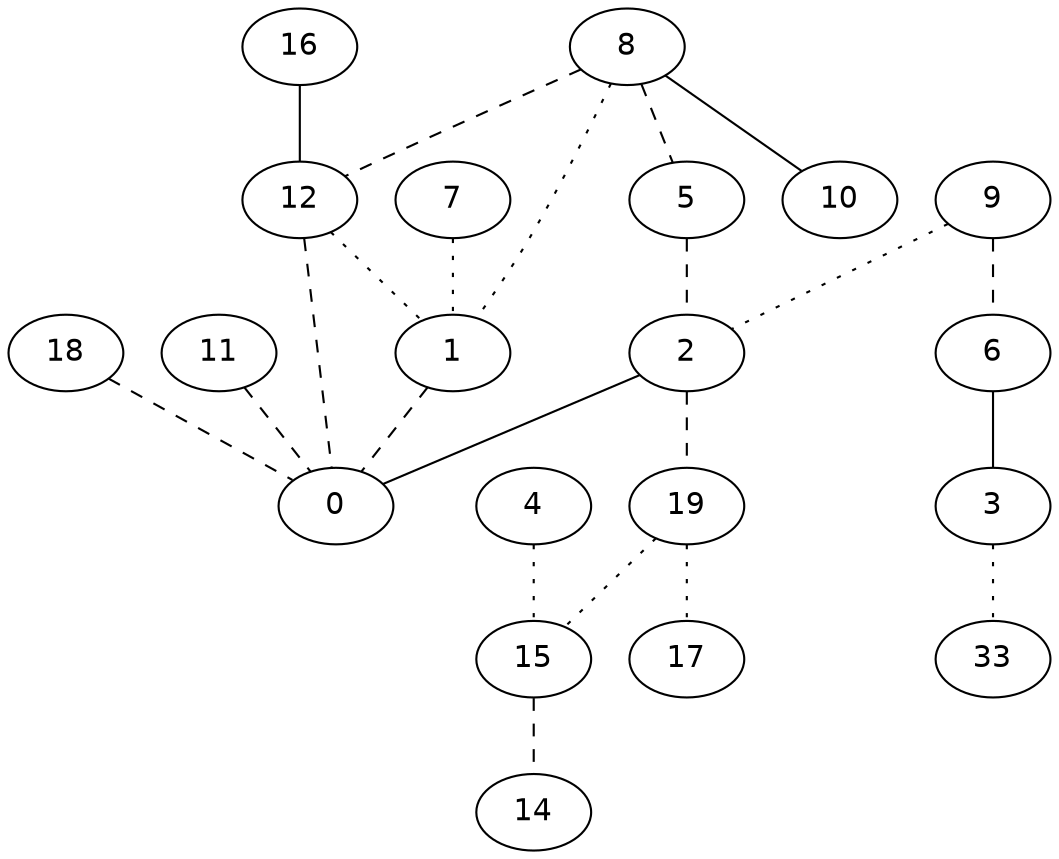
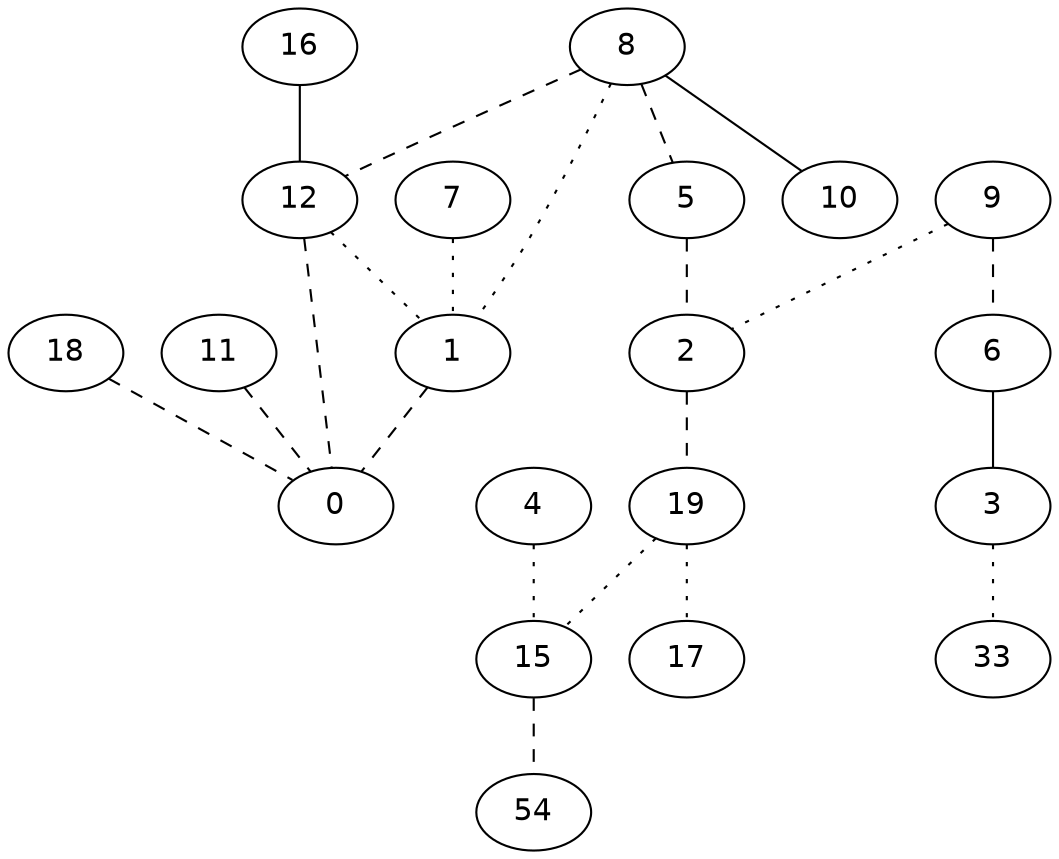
(511, 430) -> none
(534, 812) -> (534, 812)
